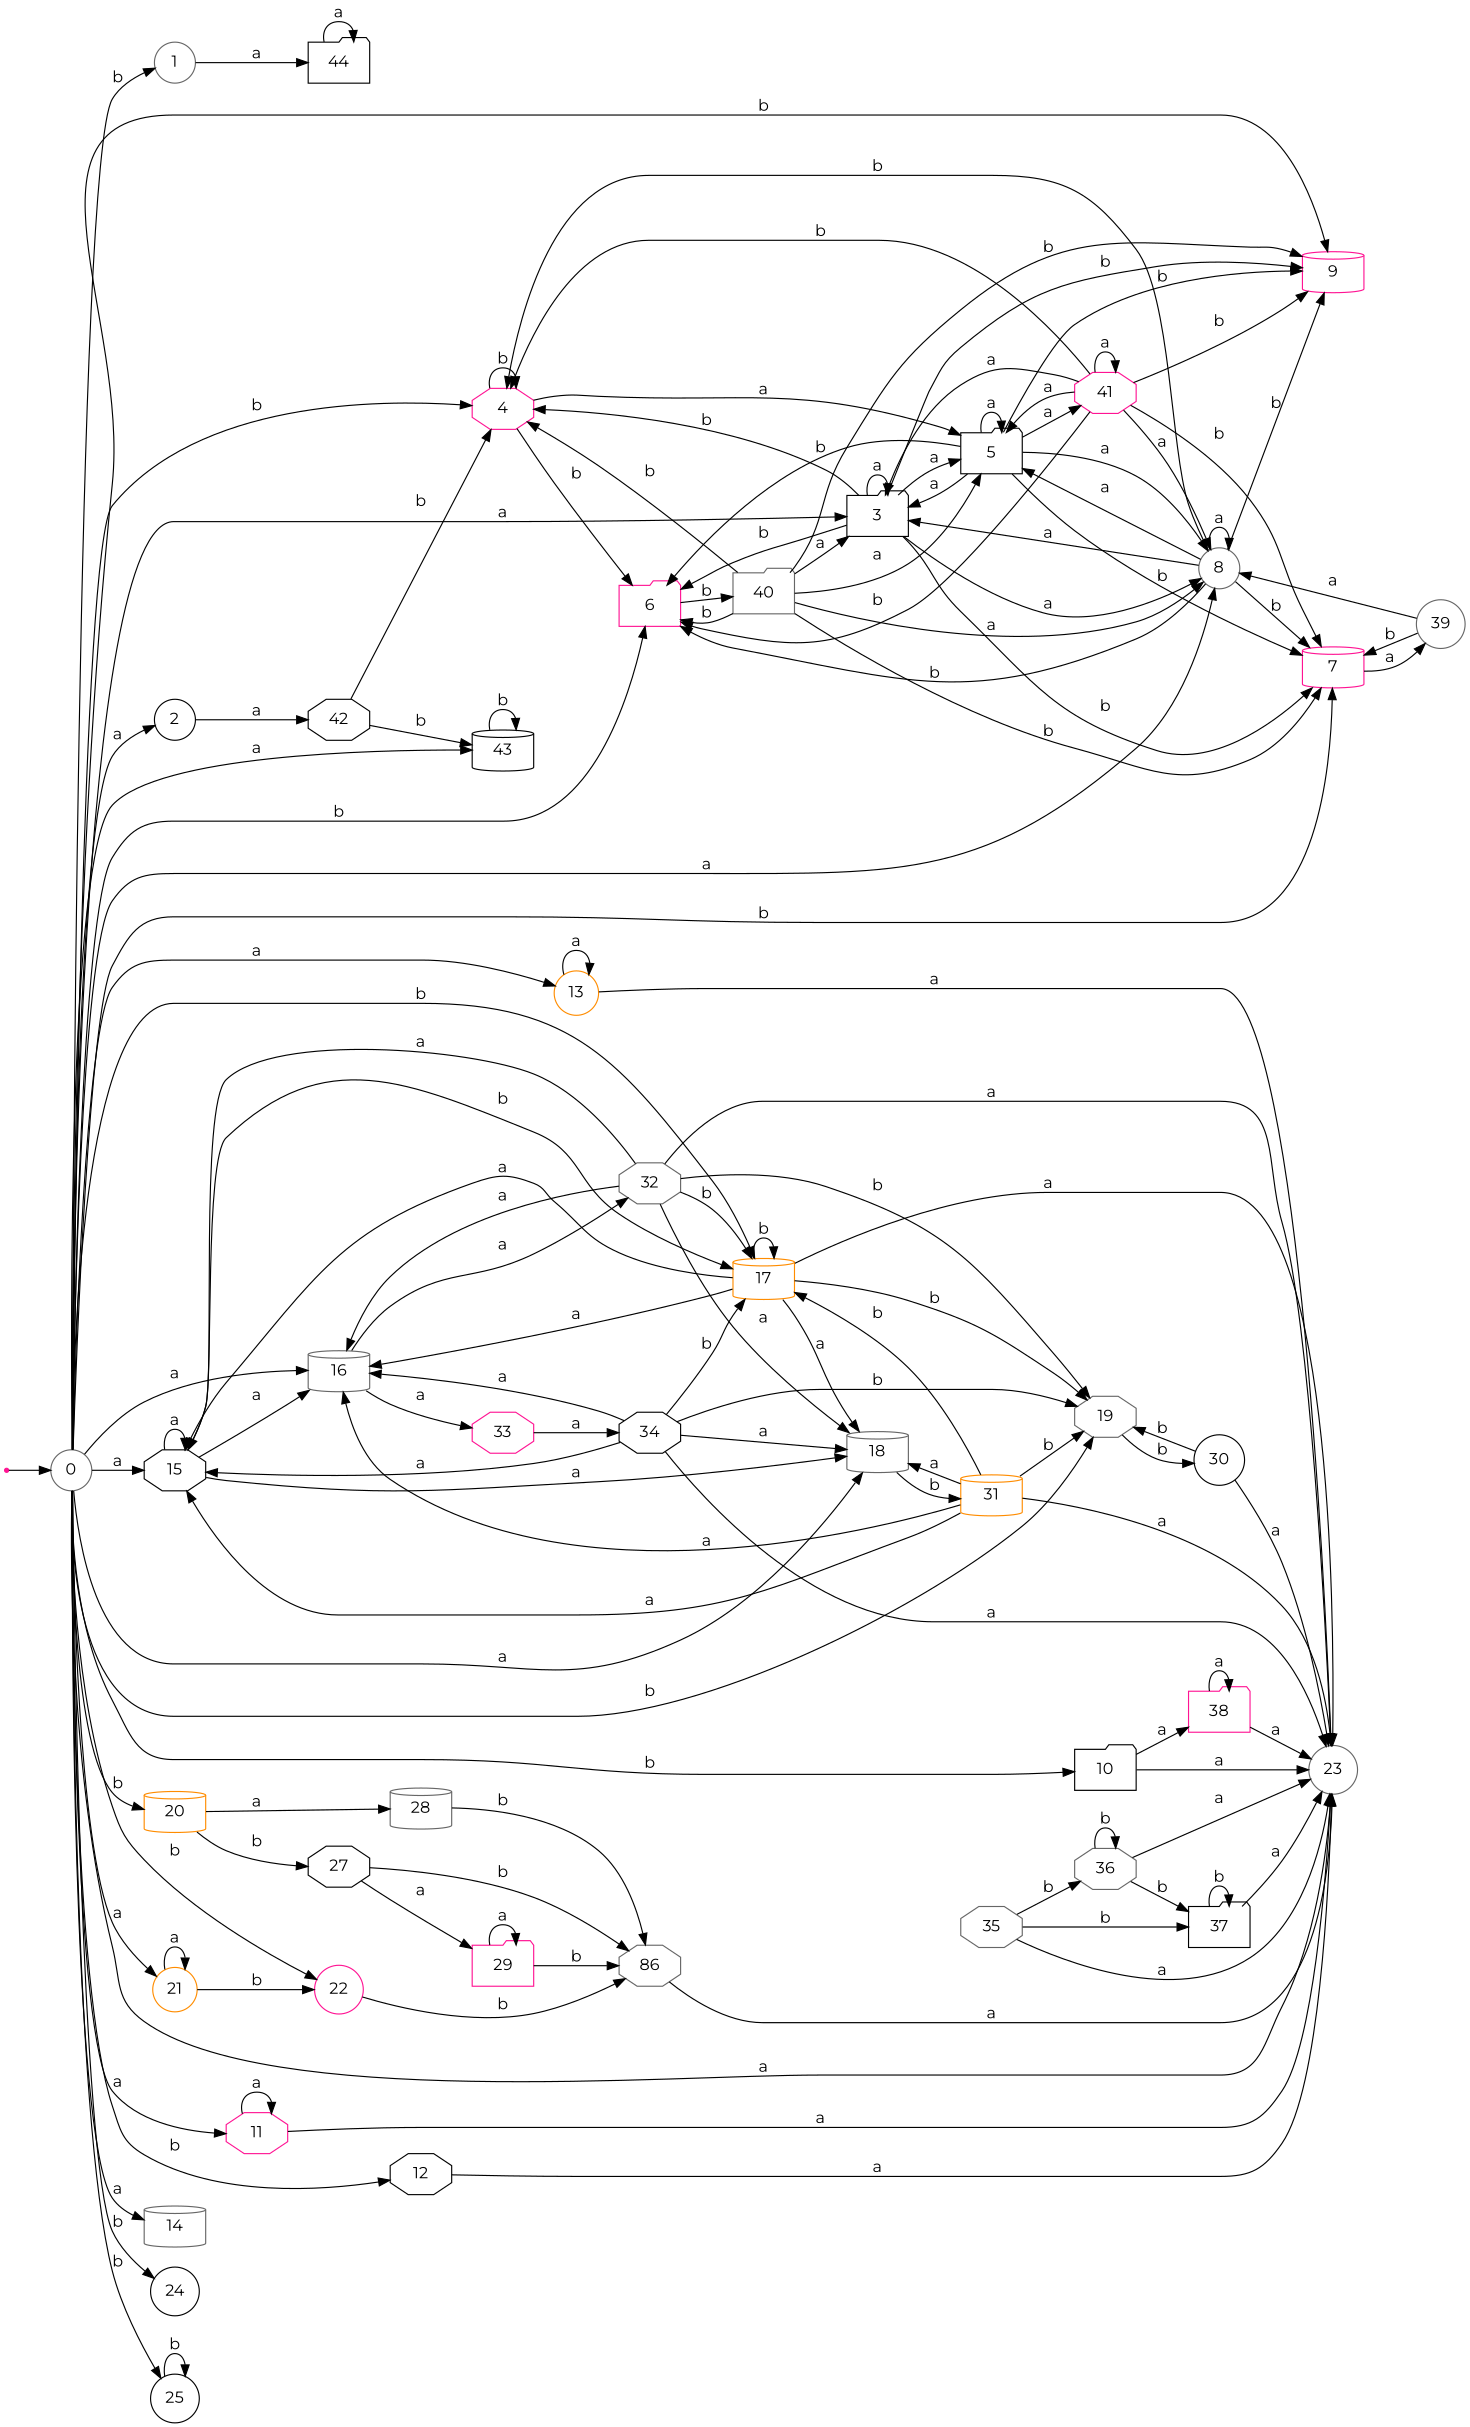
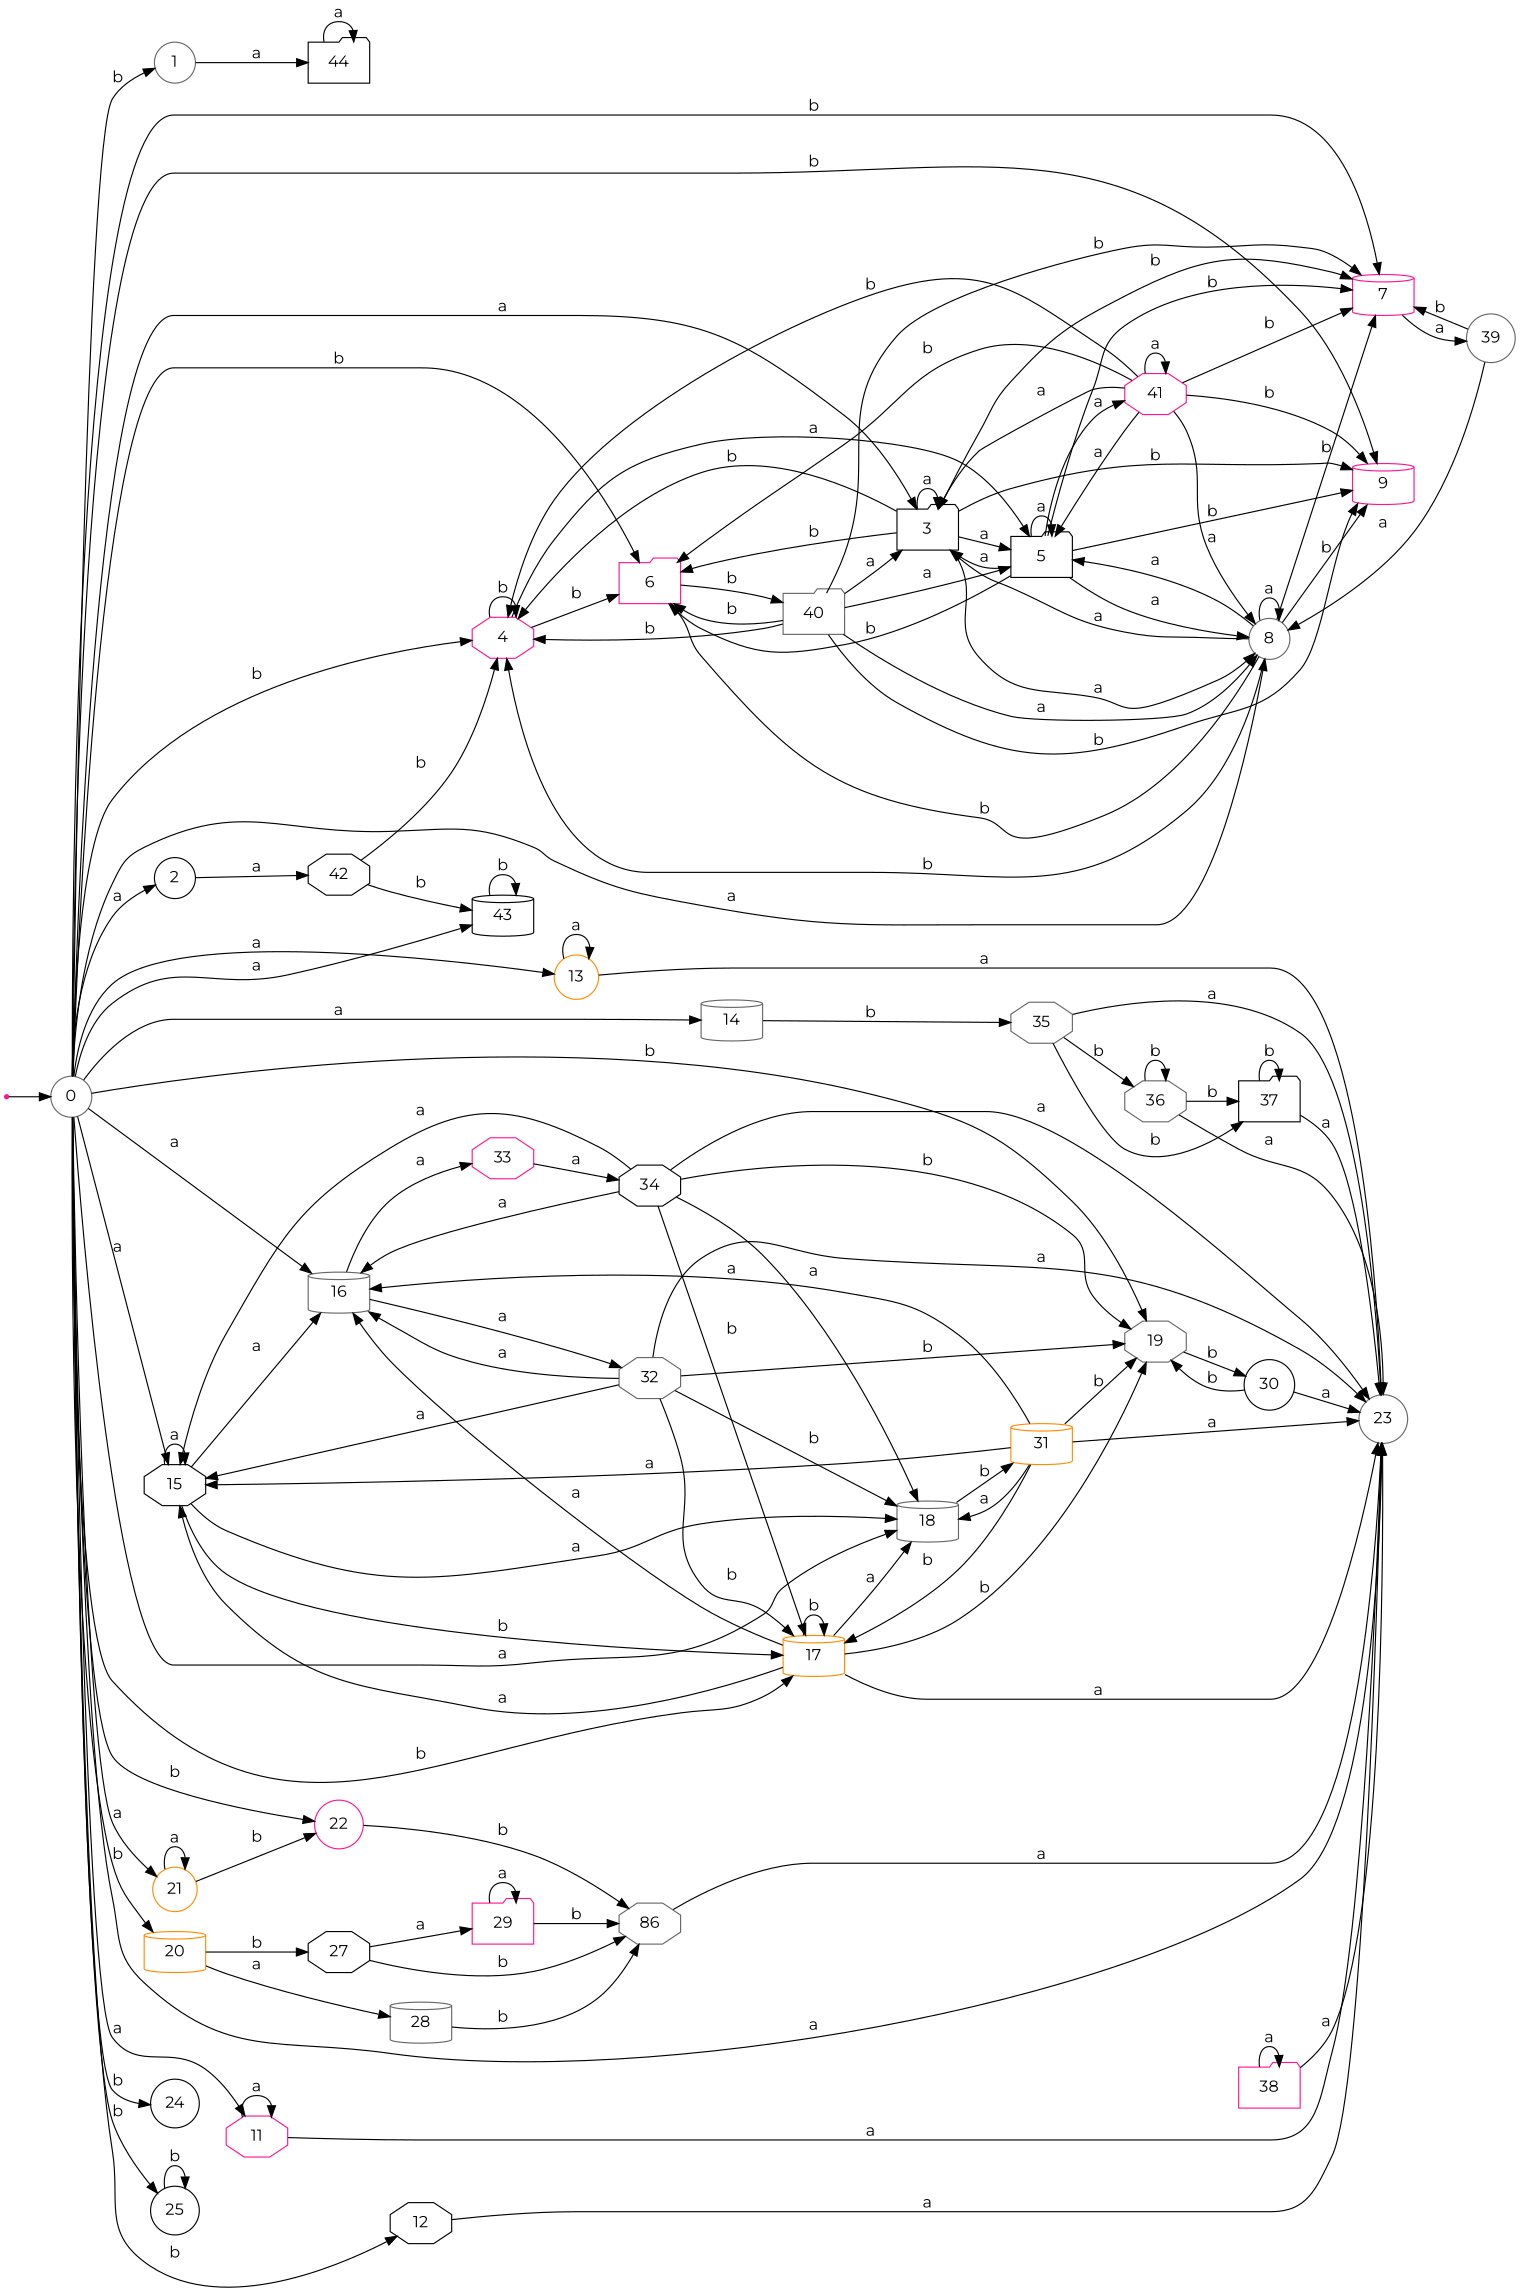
none -> (881, 1022)
(764, 1318) -> (814, 1439)
(1105, 1770) -> none
